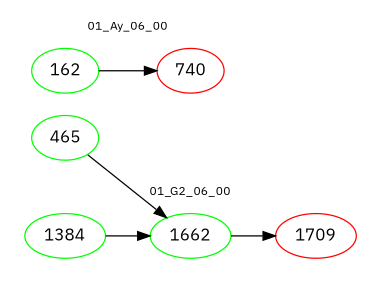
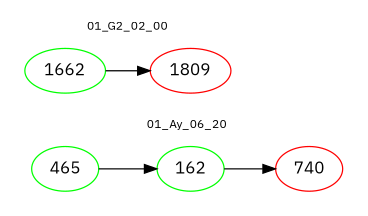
(128, 27) -> (187, 125)
(129, 188) -> (121, 169)
(191, 192) -> (128, 27)
(65, 236) -> none
(316, 236) -> (191, 71)
